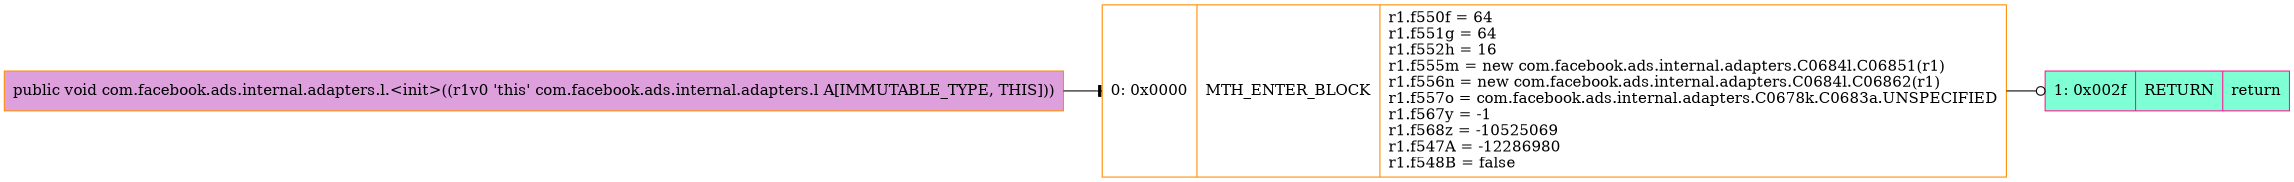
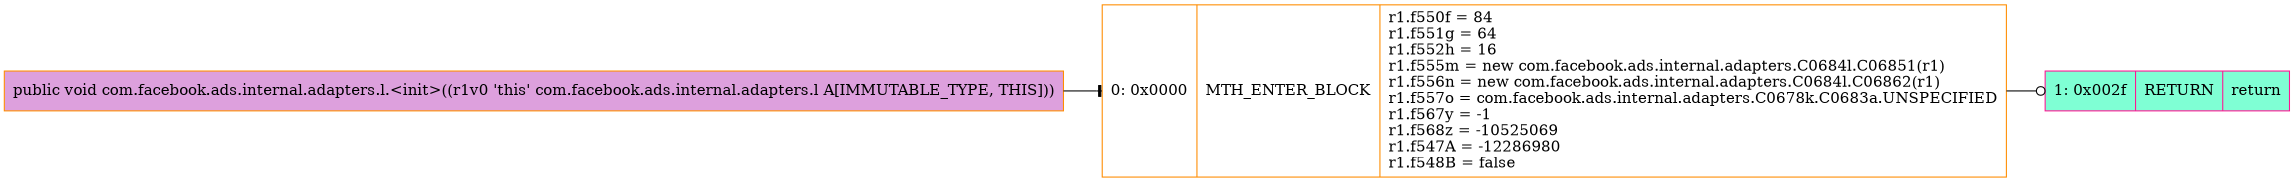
(1441, 18) -> (1441, 18)
